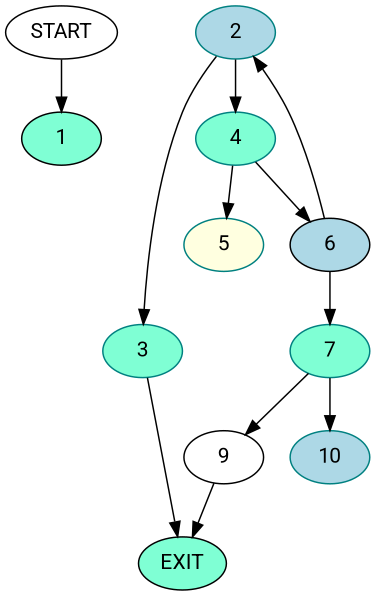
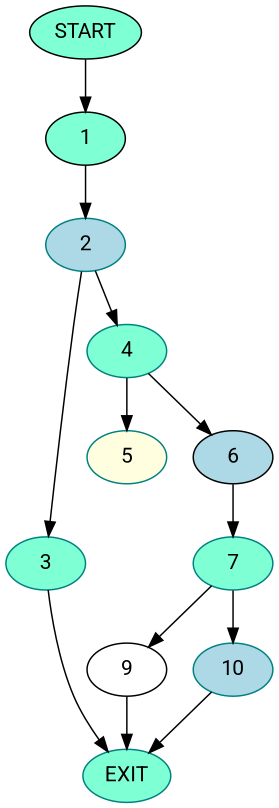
(62, 32) -> (86, 32)
(301, 141) -> (86, 185)
(182, 563) -> (127, 776)
none -> (186, 717)
